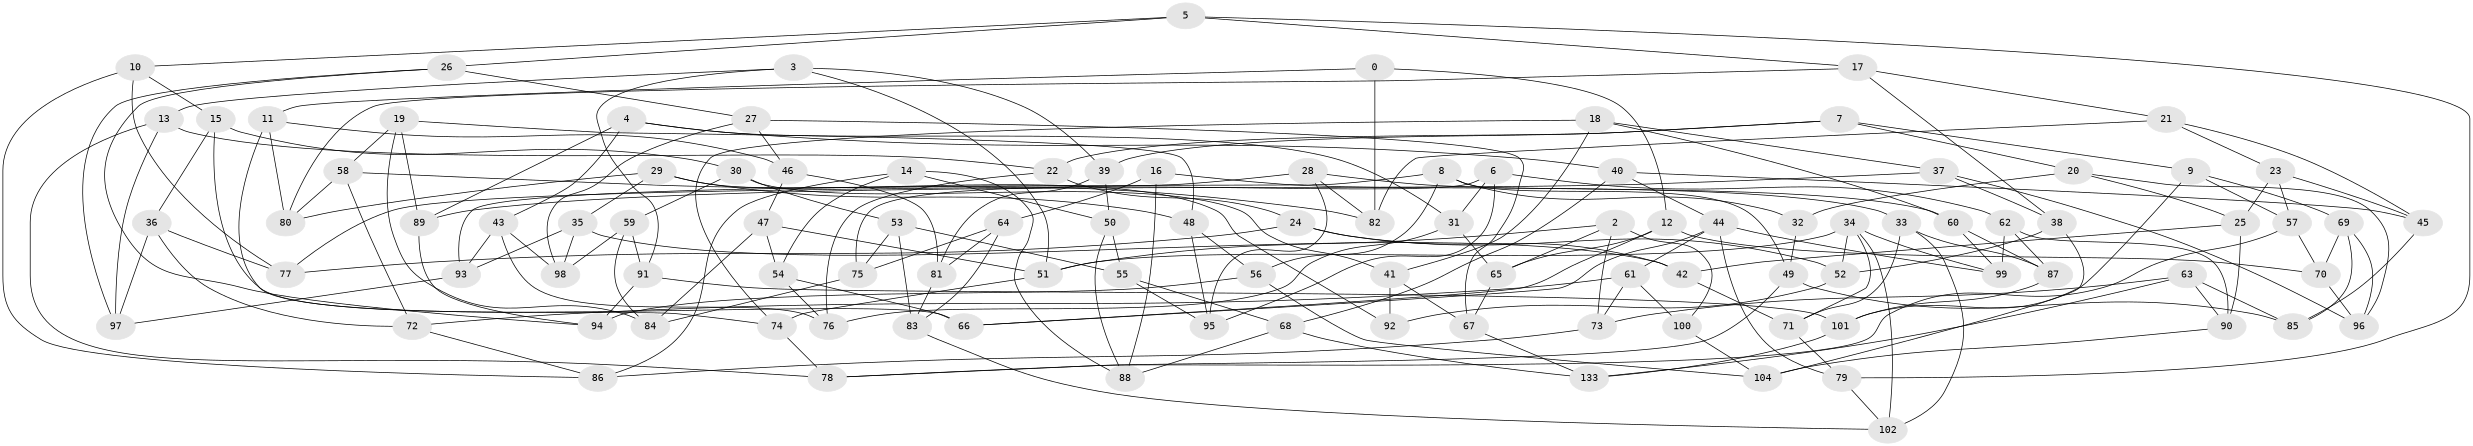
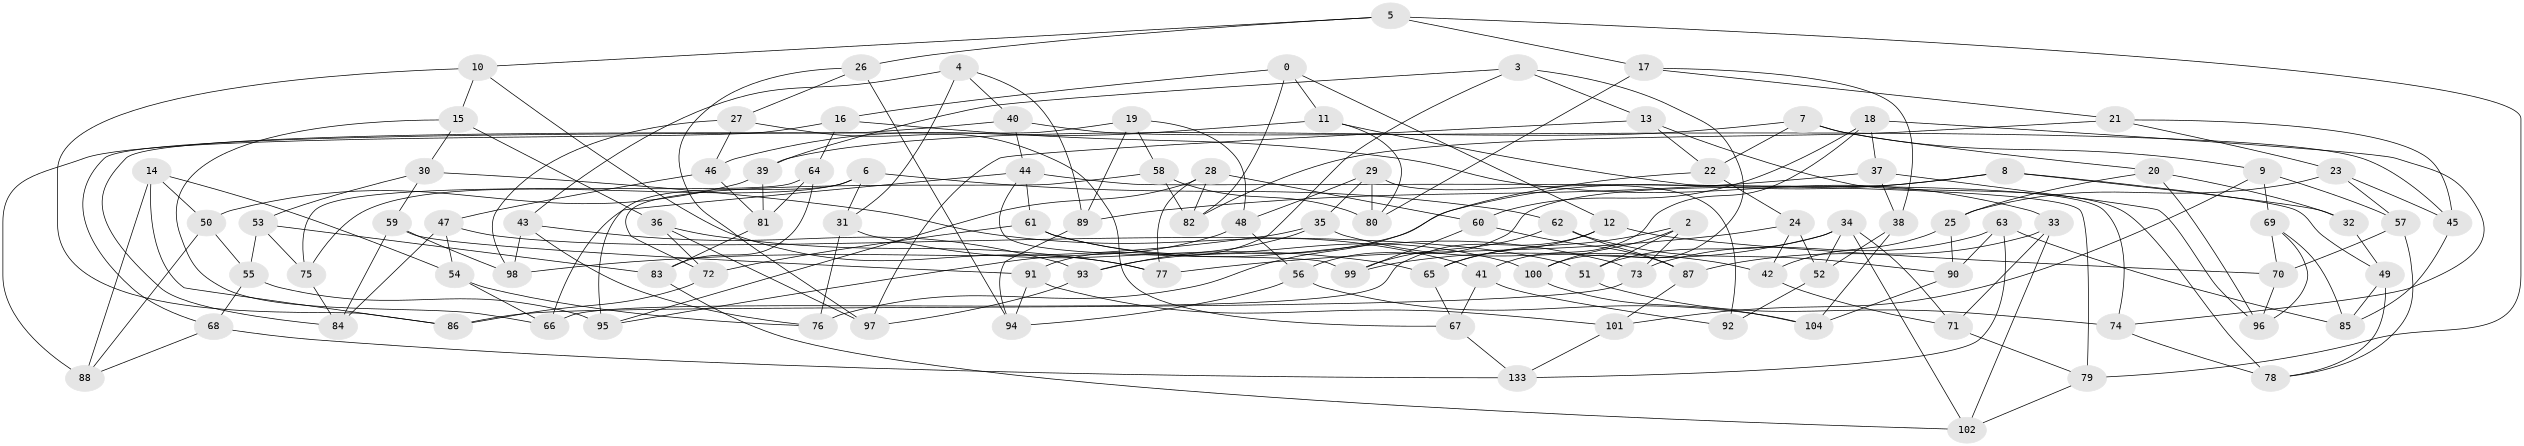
none -> (1063, 90)
(934, 118) -> (1742, 176)
